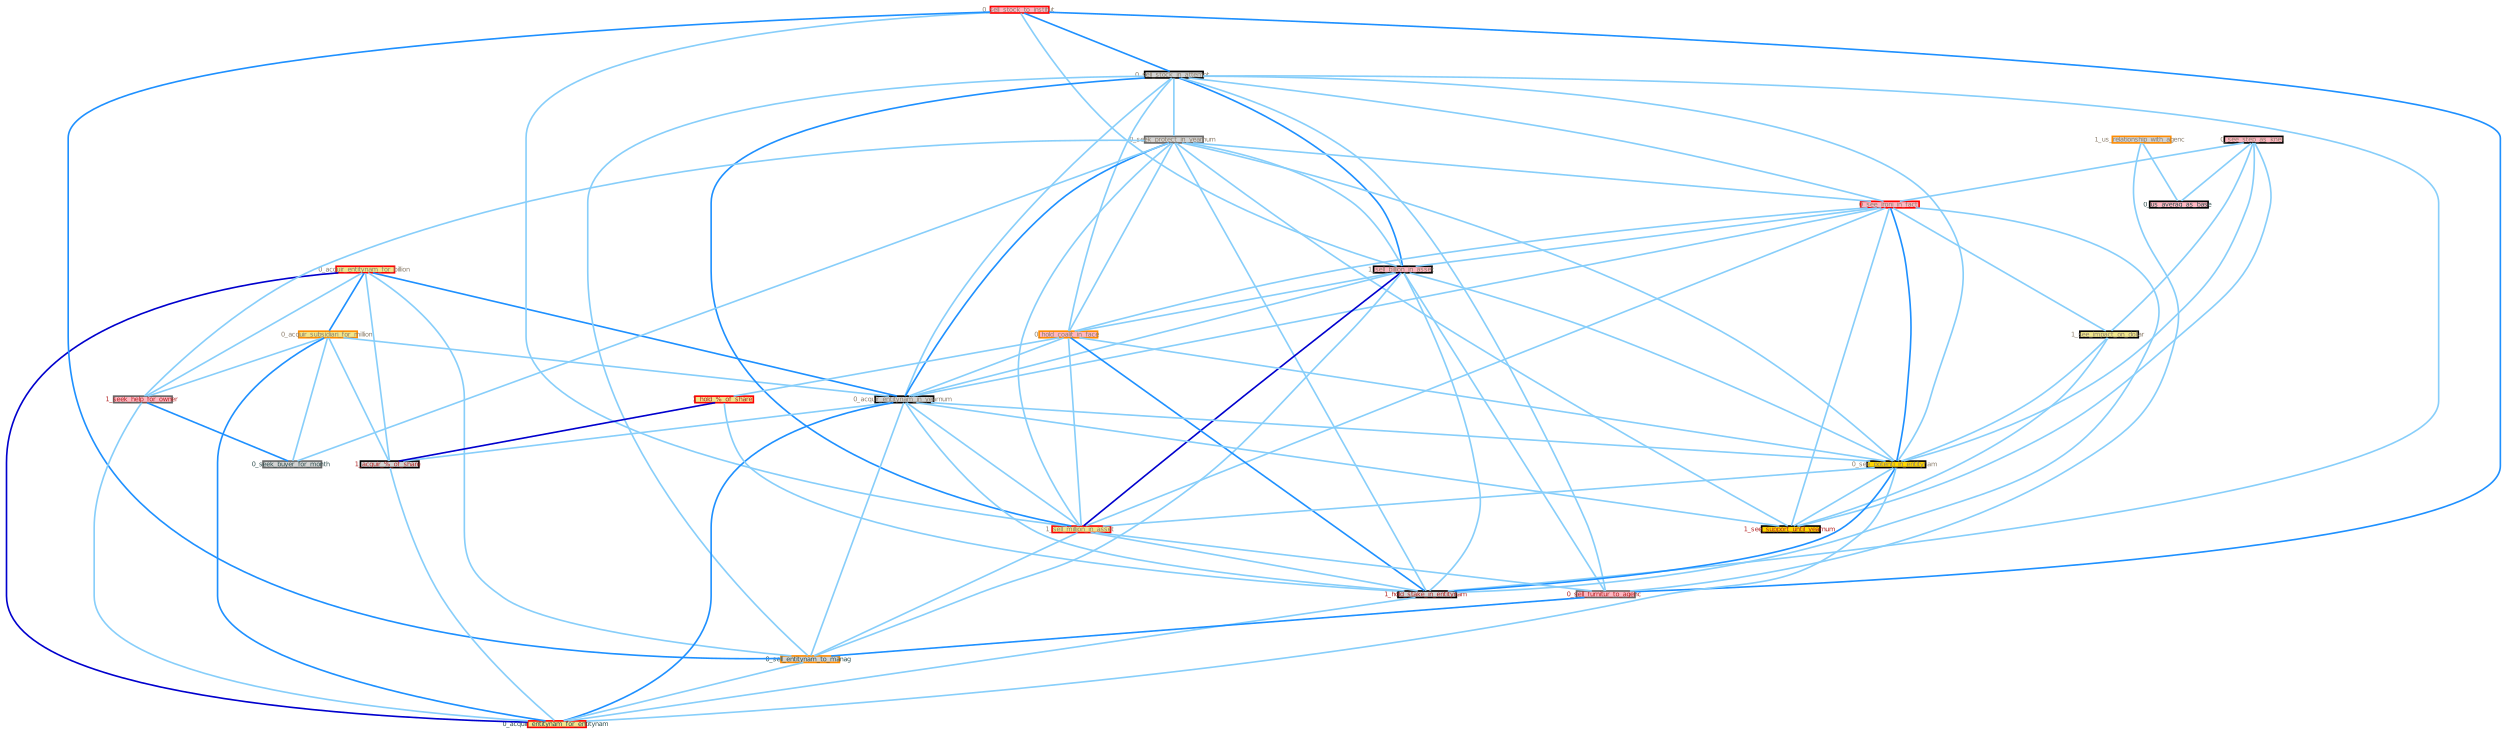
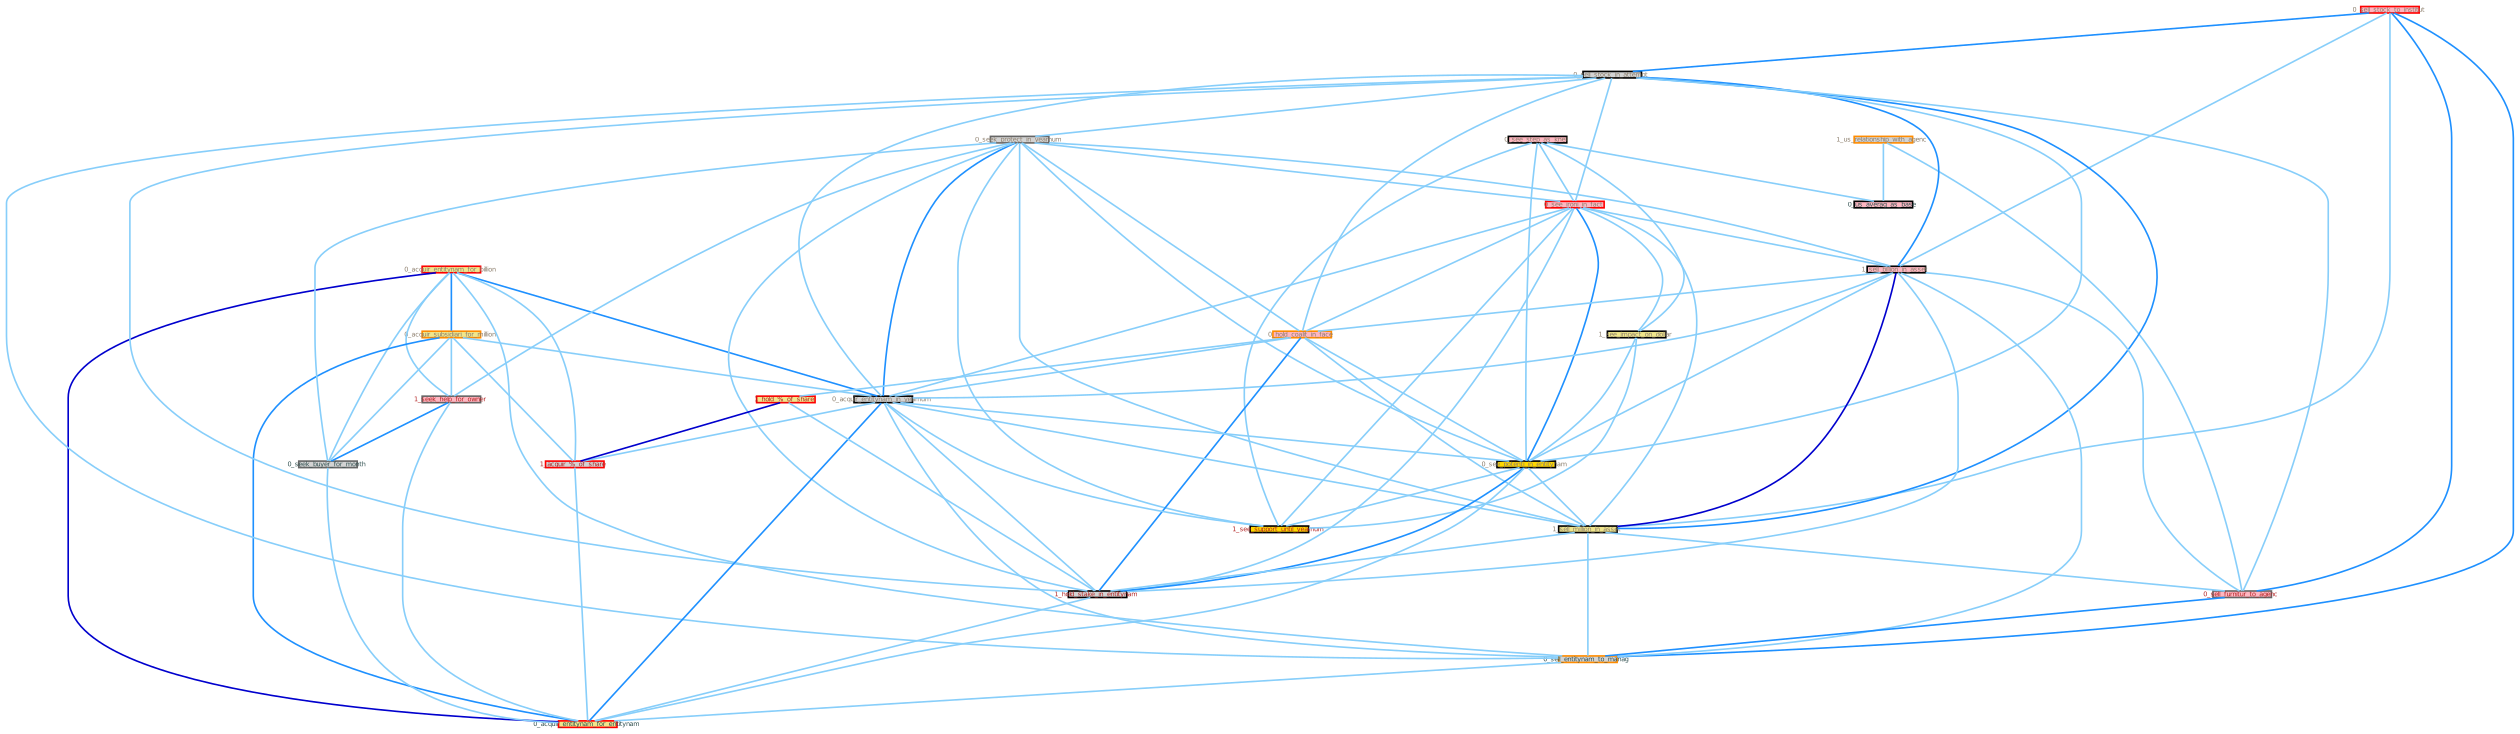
none -> (378, 366)
(390, 464) -> (575, 464)
(1081, 529) -> (1588, 529)
none -> (376, 657)
